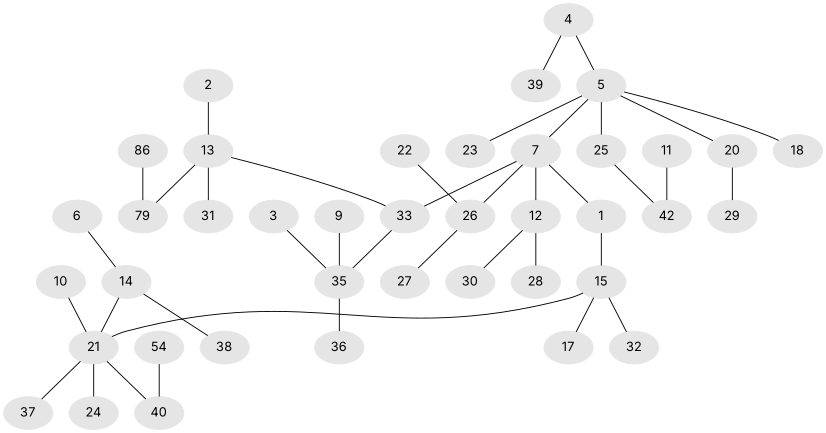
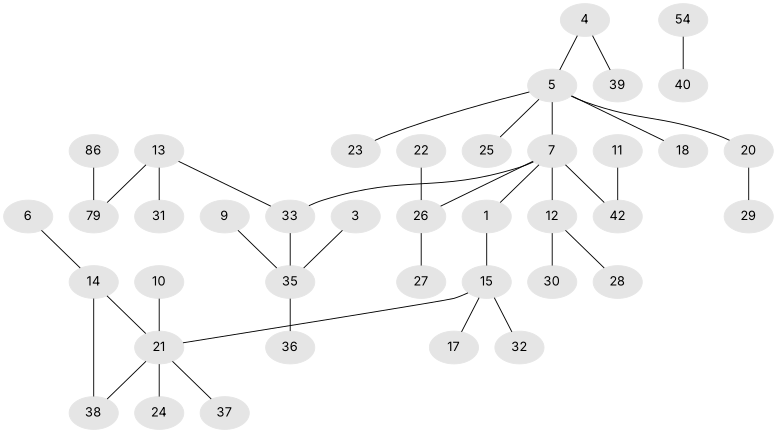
(208, 86) -> none
(634, 184) -> (585, 184)
(126, 380) -> (127, 380)
